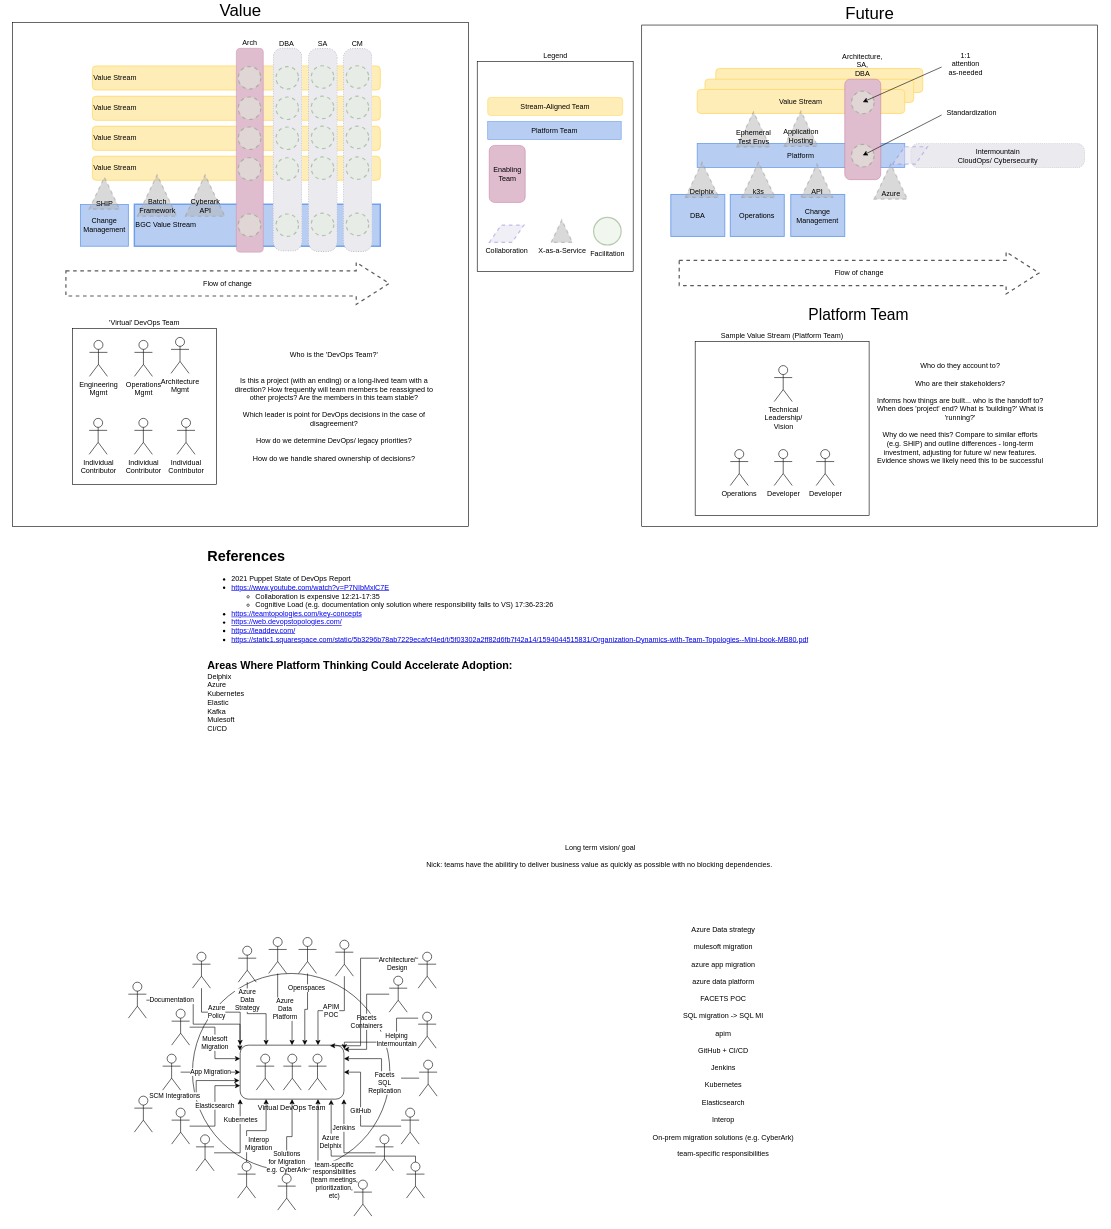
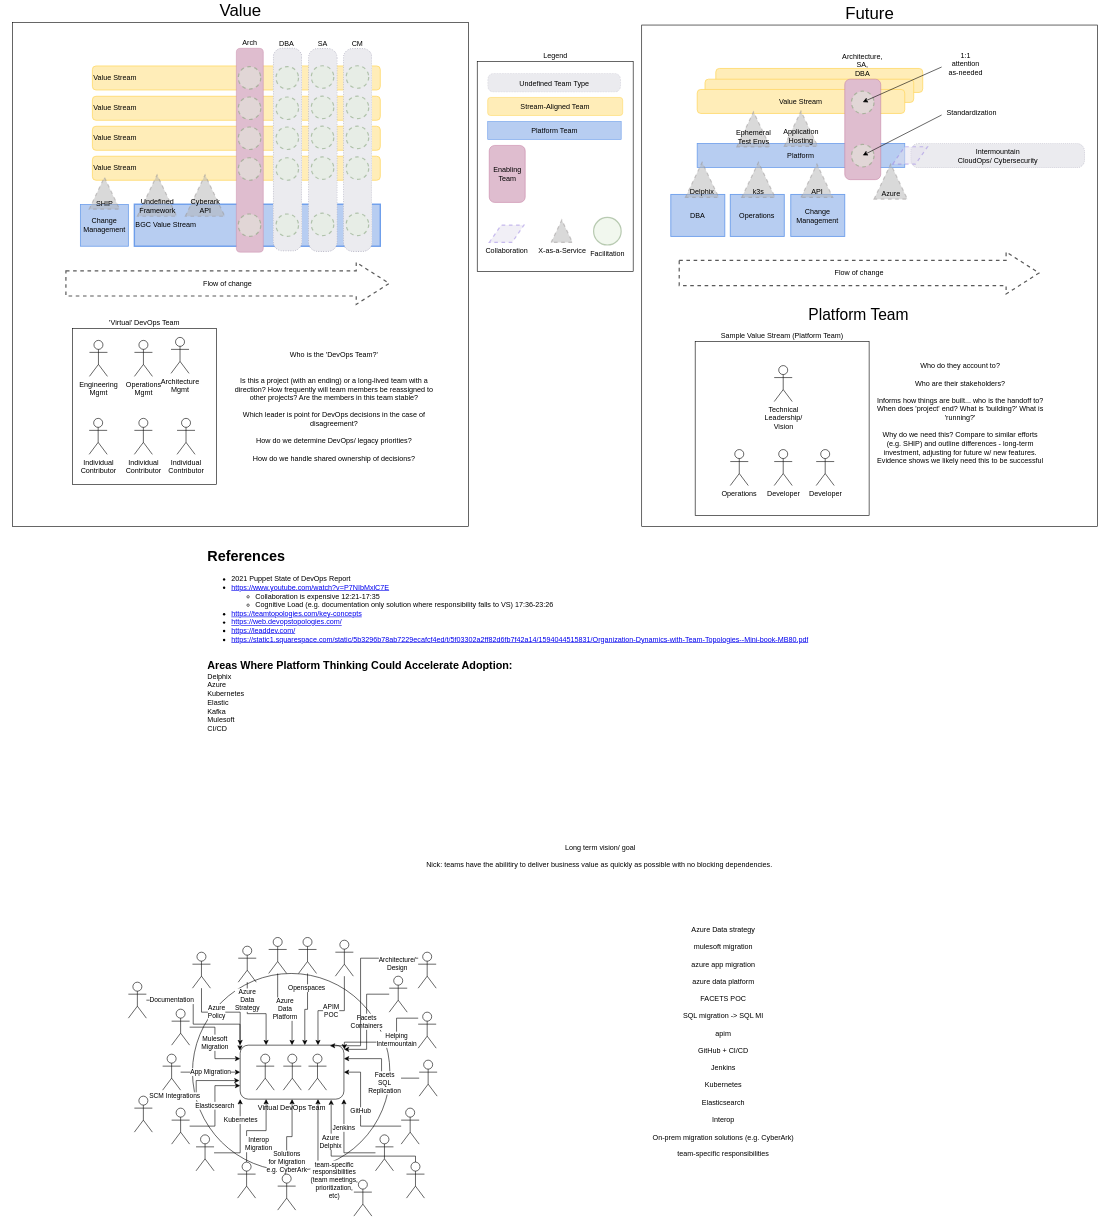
none -> (554, 83)
(157, 206) -> (157, 206)
